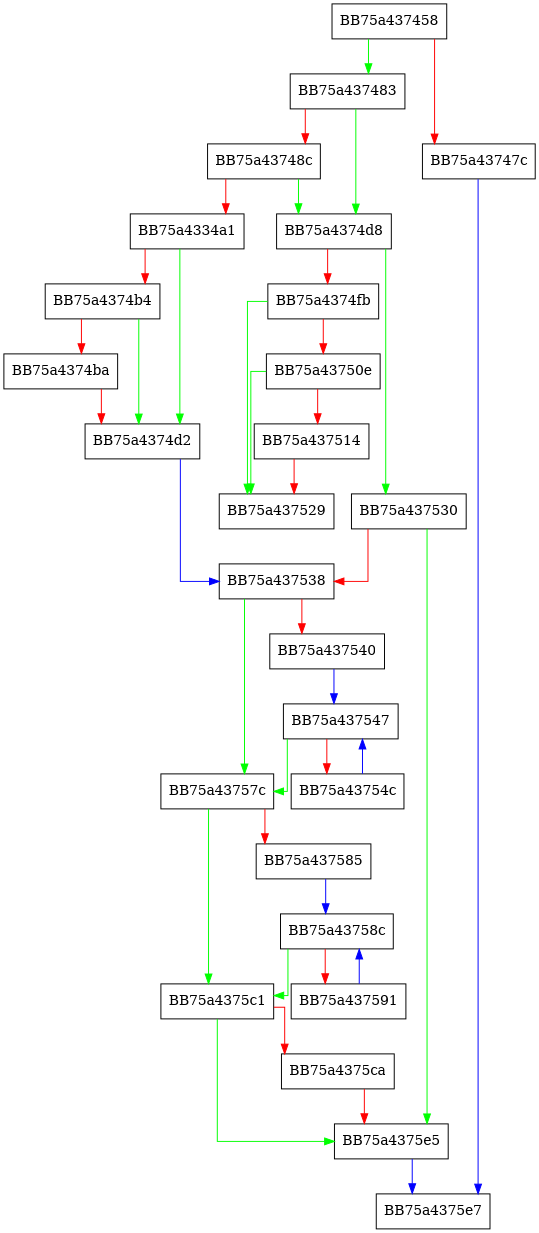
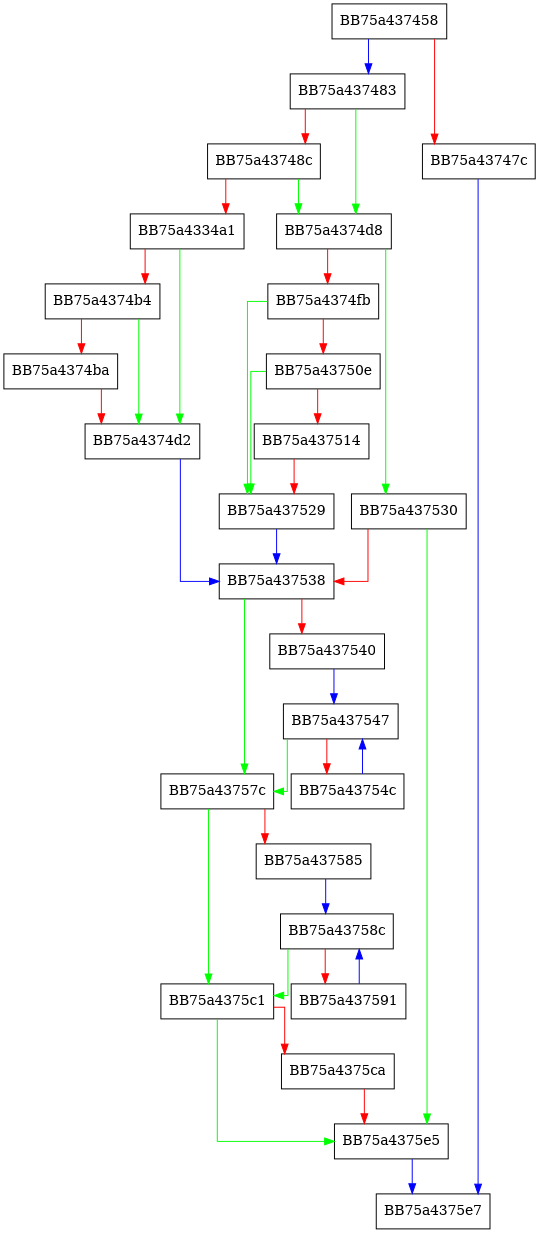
(368, 51) -> (368, 51)
none -> (277, 541)
